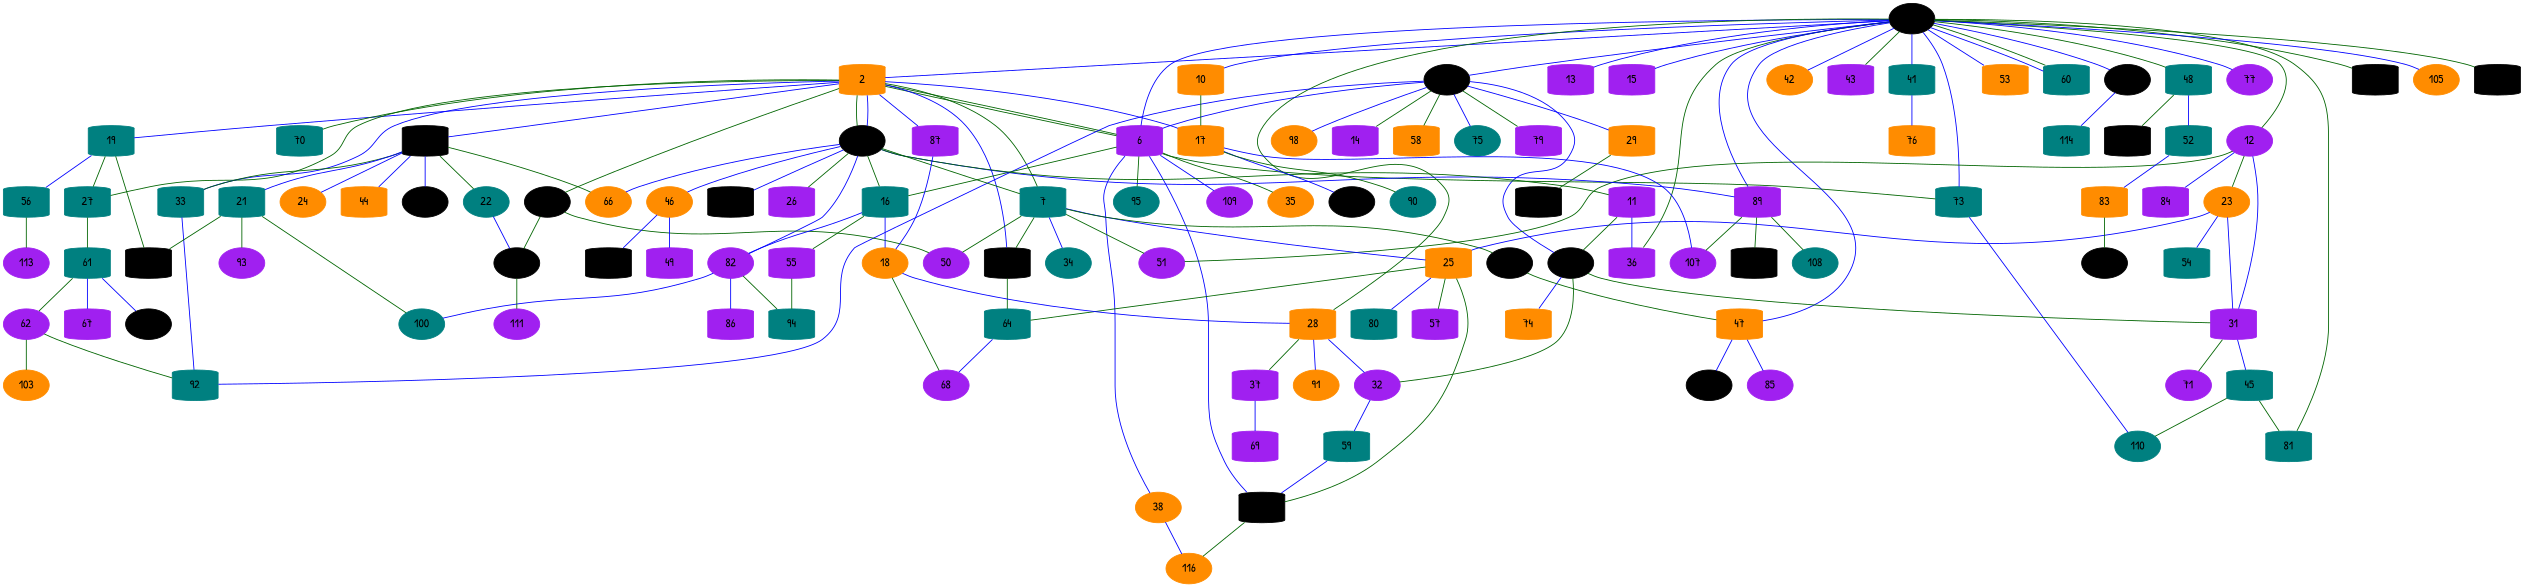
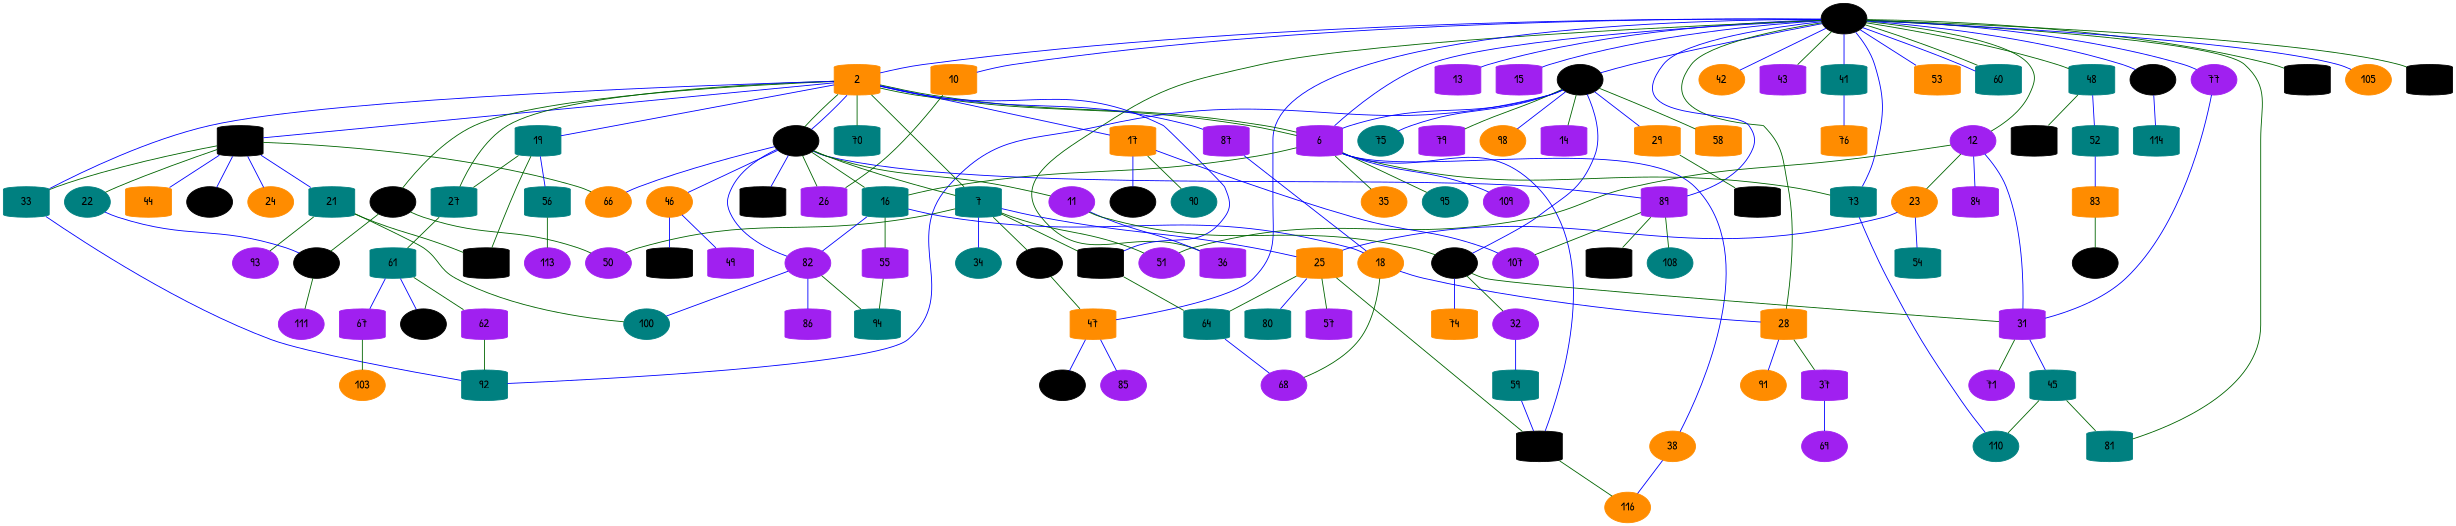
(1201, 110) -> (898, 146)
(1632, 202) -> (1072, 202)
(2230, 263) -> (2161, 233)
(26, 324) -> (485, 324)
(26, 355) -> (362, 355)
(1346, 356) -> none
(1255, 446) -> (1825, 446)
